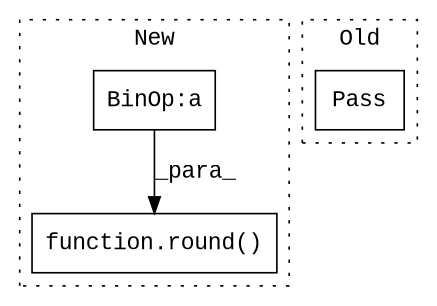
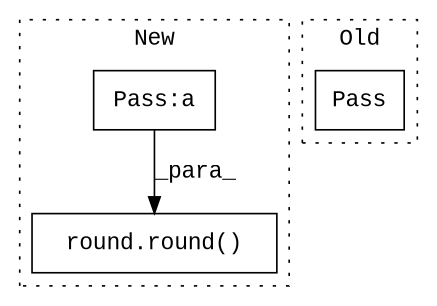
(154, 100) -> (154, 100)
(154, 243) -> (154, 243)
